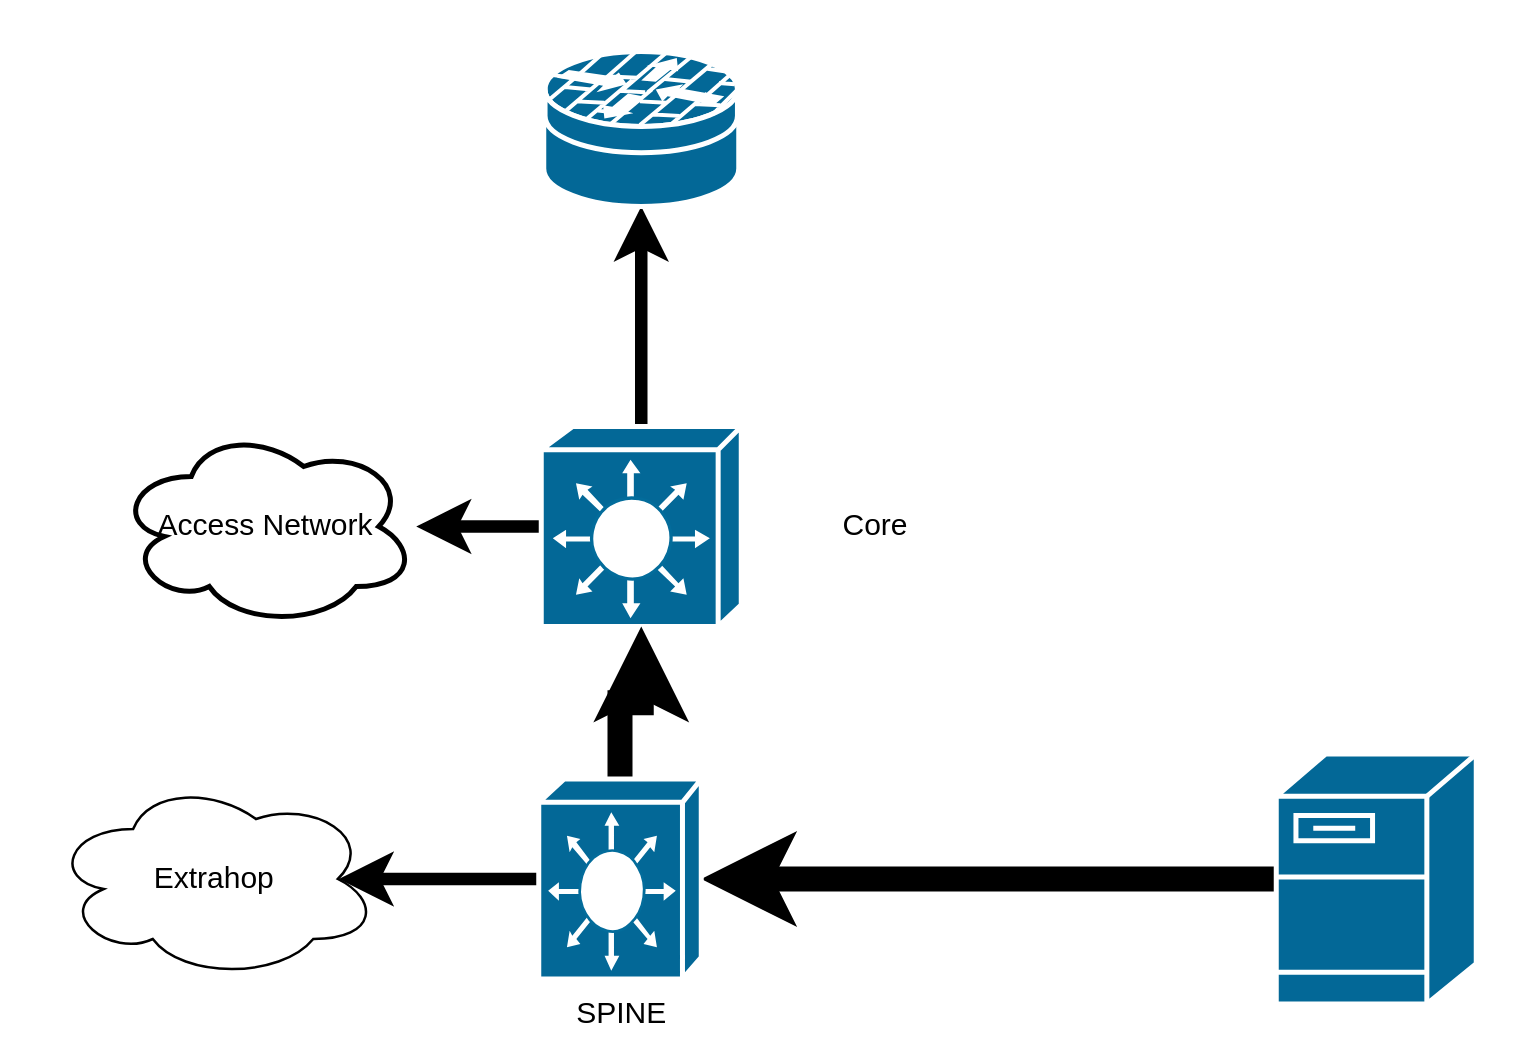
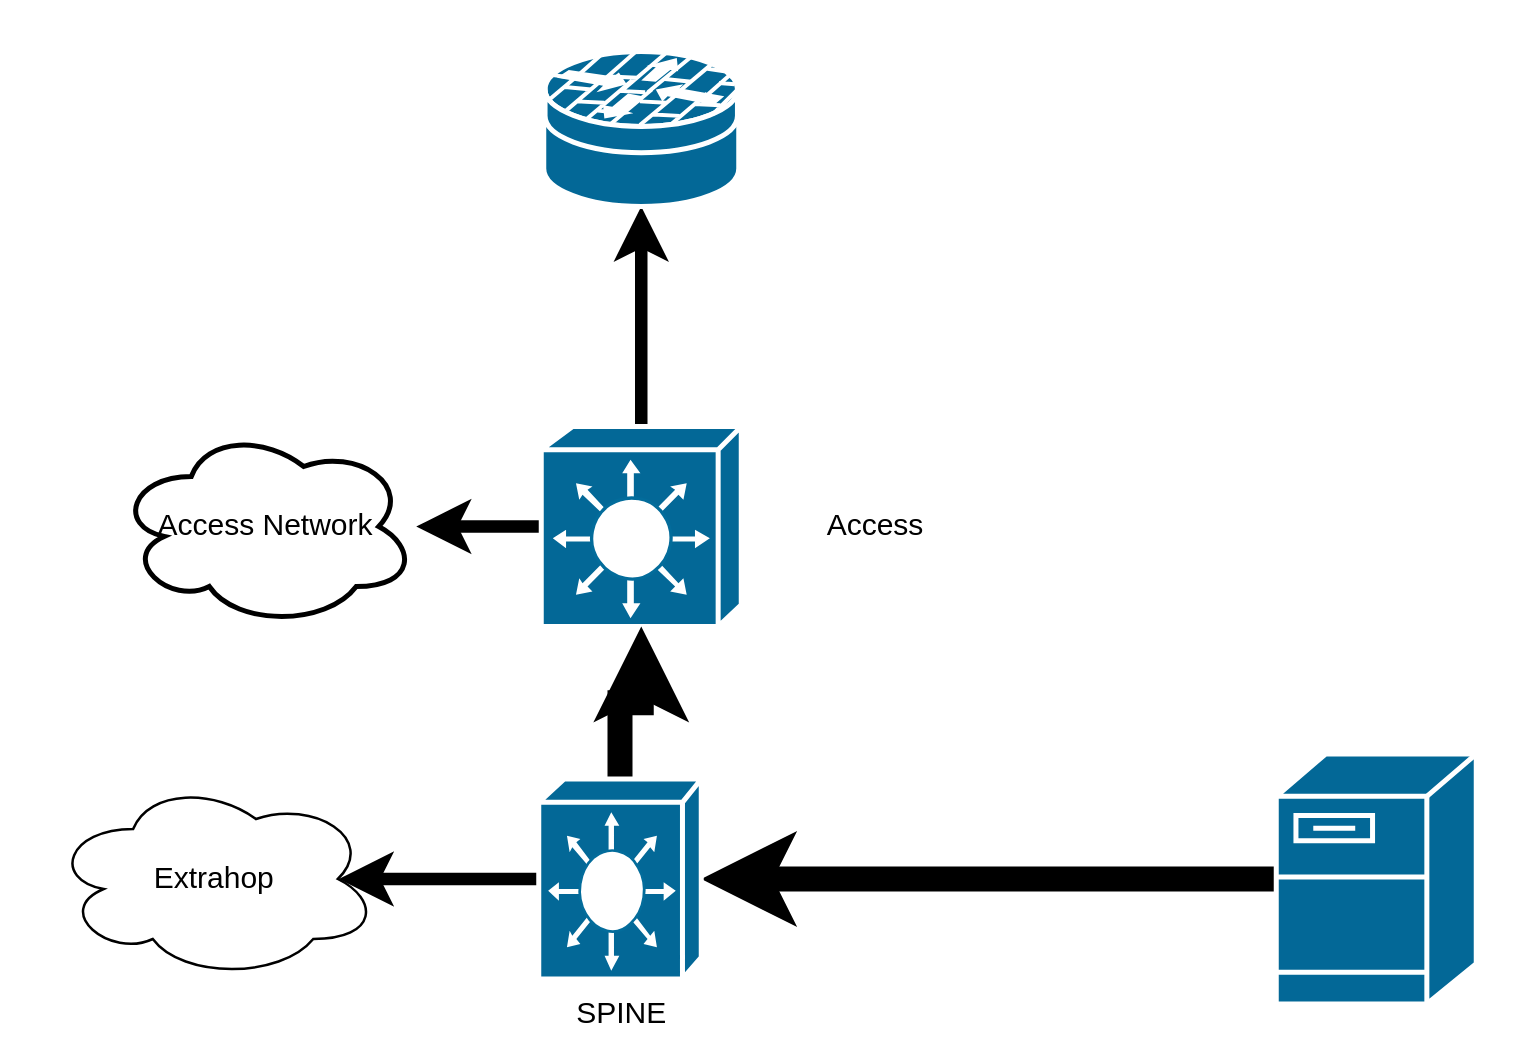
(876, 526) -> (876, 526)
